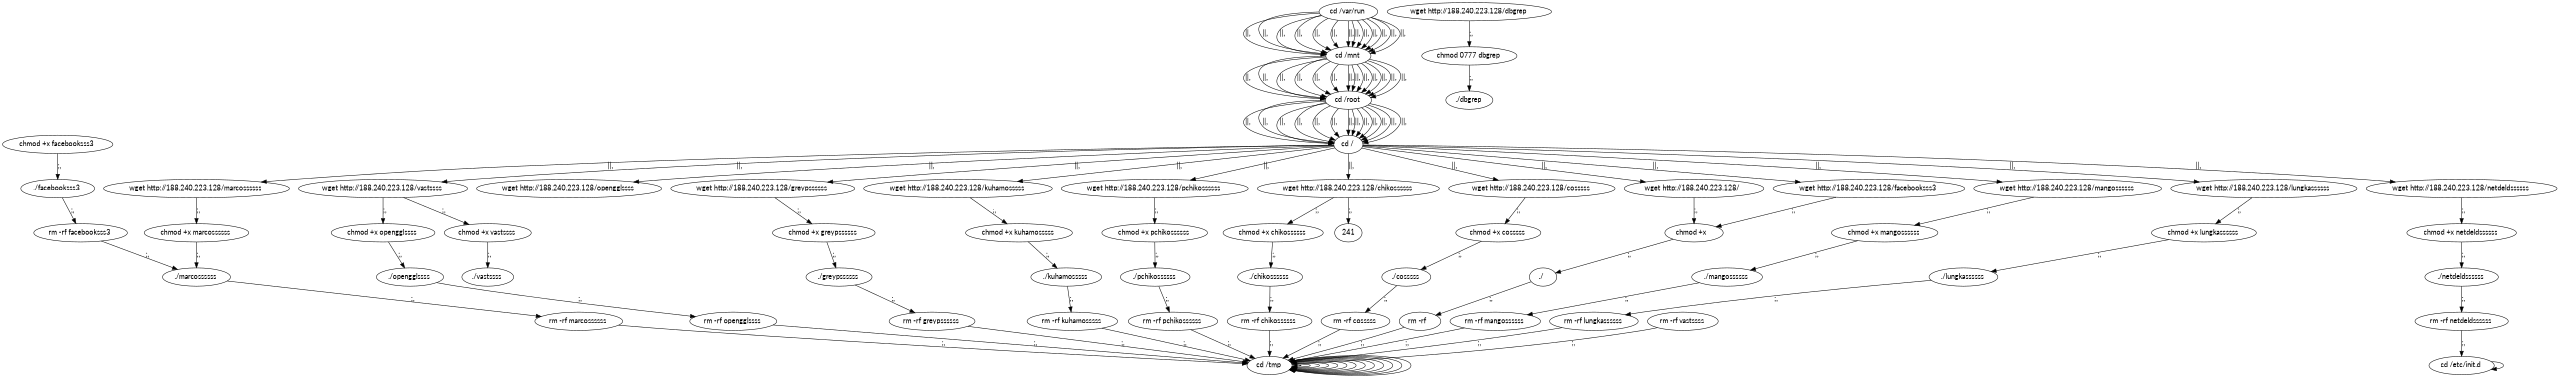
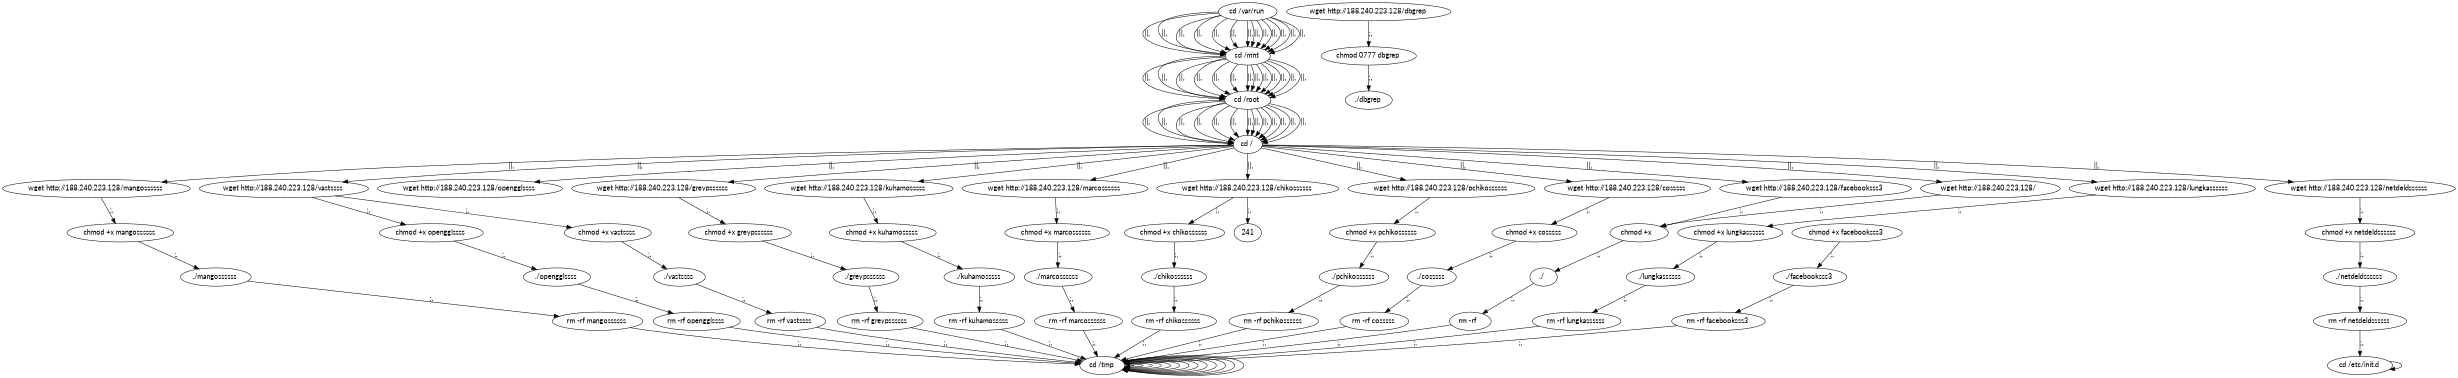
(137, 254) -> (1404, 348)
none -> (732, 298)
